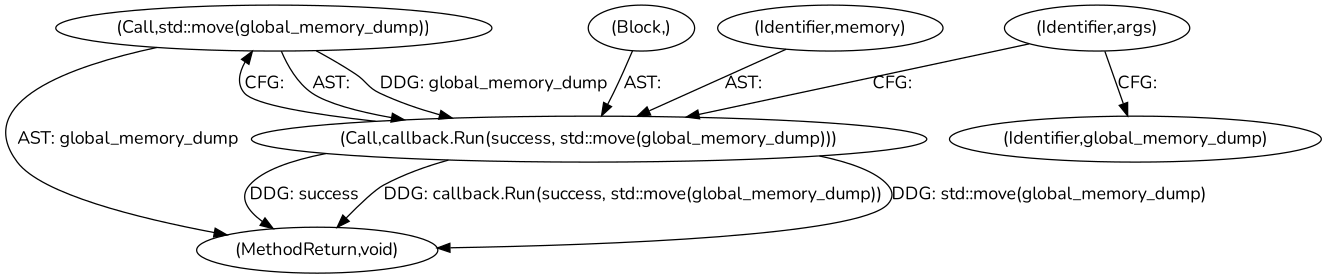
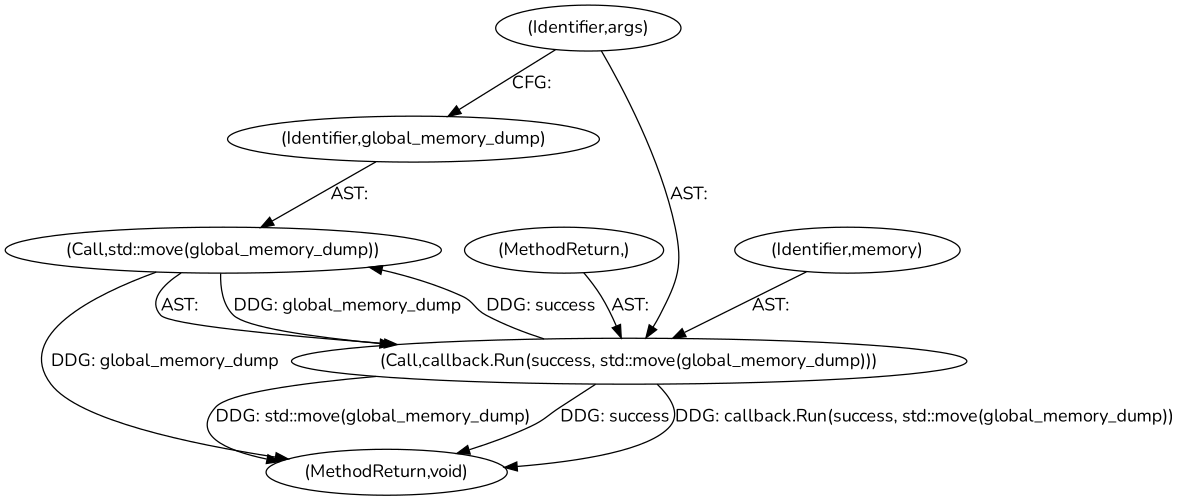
(641, 28) -> (564, 250)
(267, 84) -> (541, 306)
(895, 84) -> (692, 195)
(128, 139) -> (165, 361)
none -> (324, 191)
